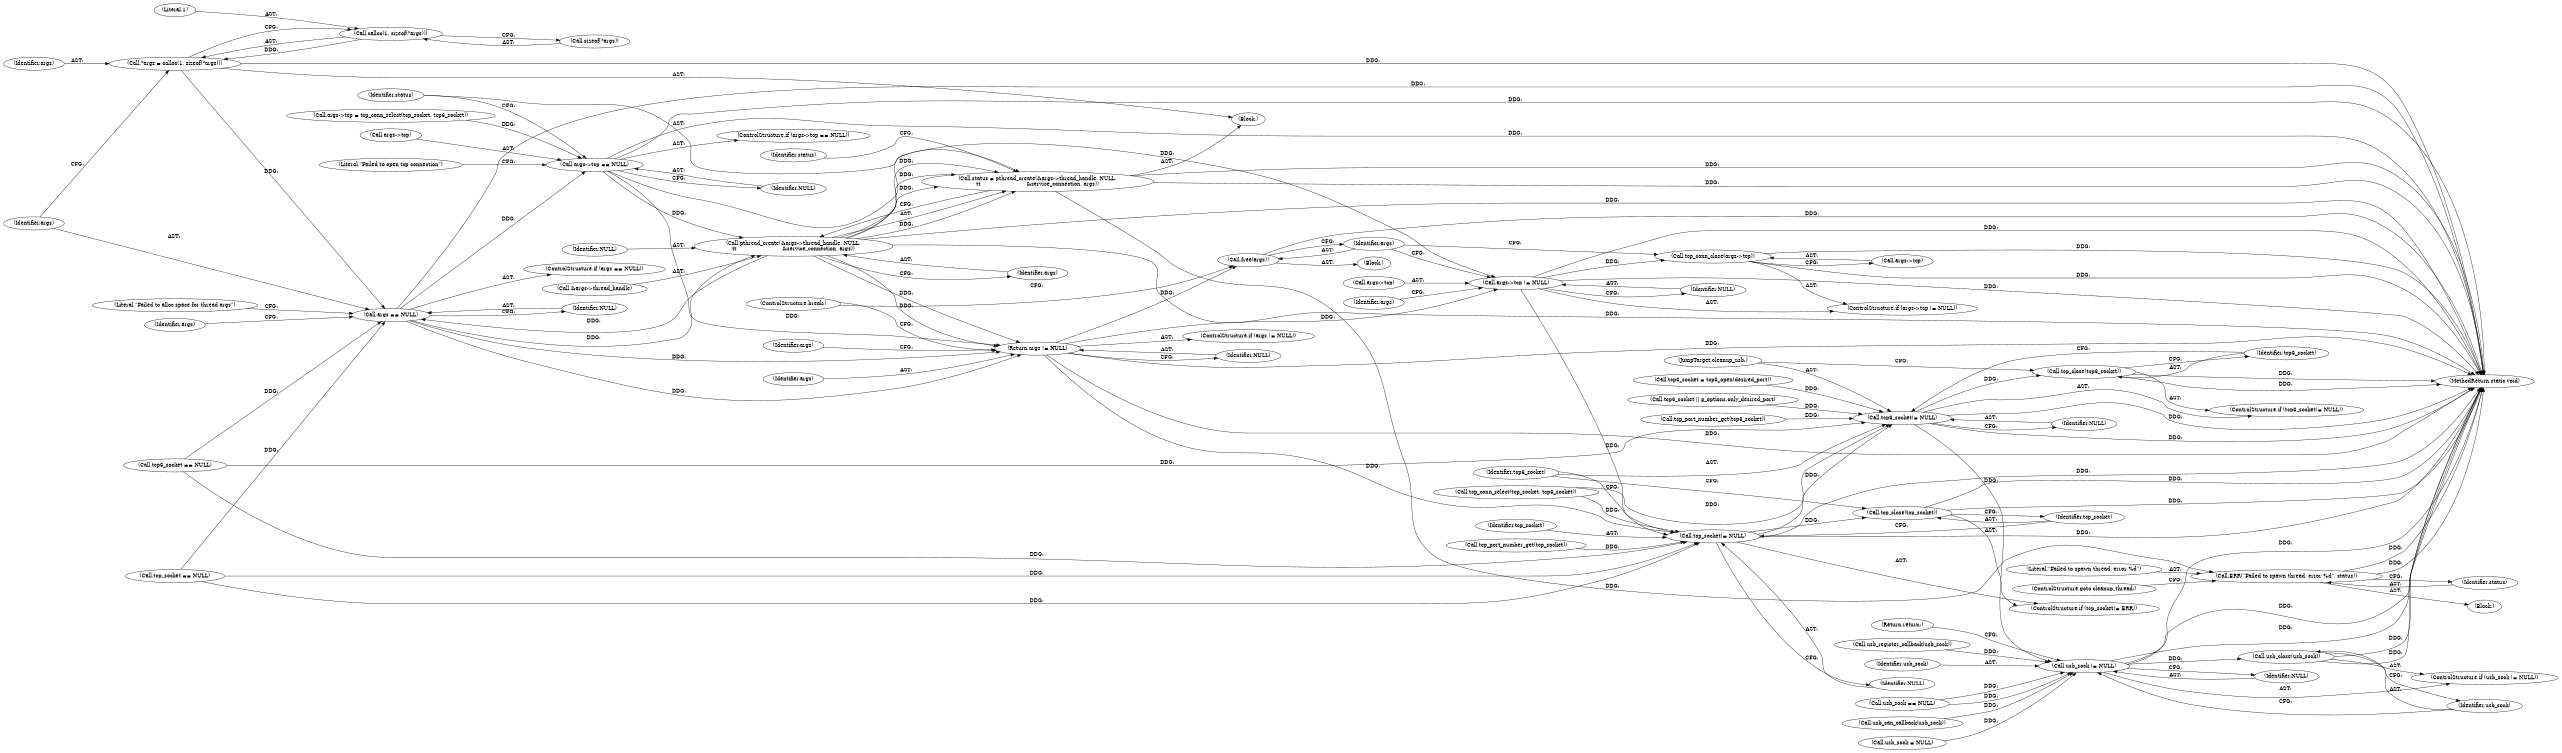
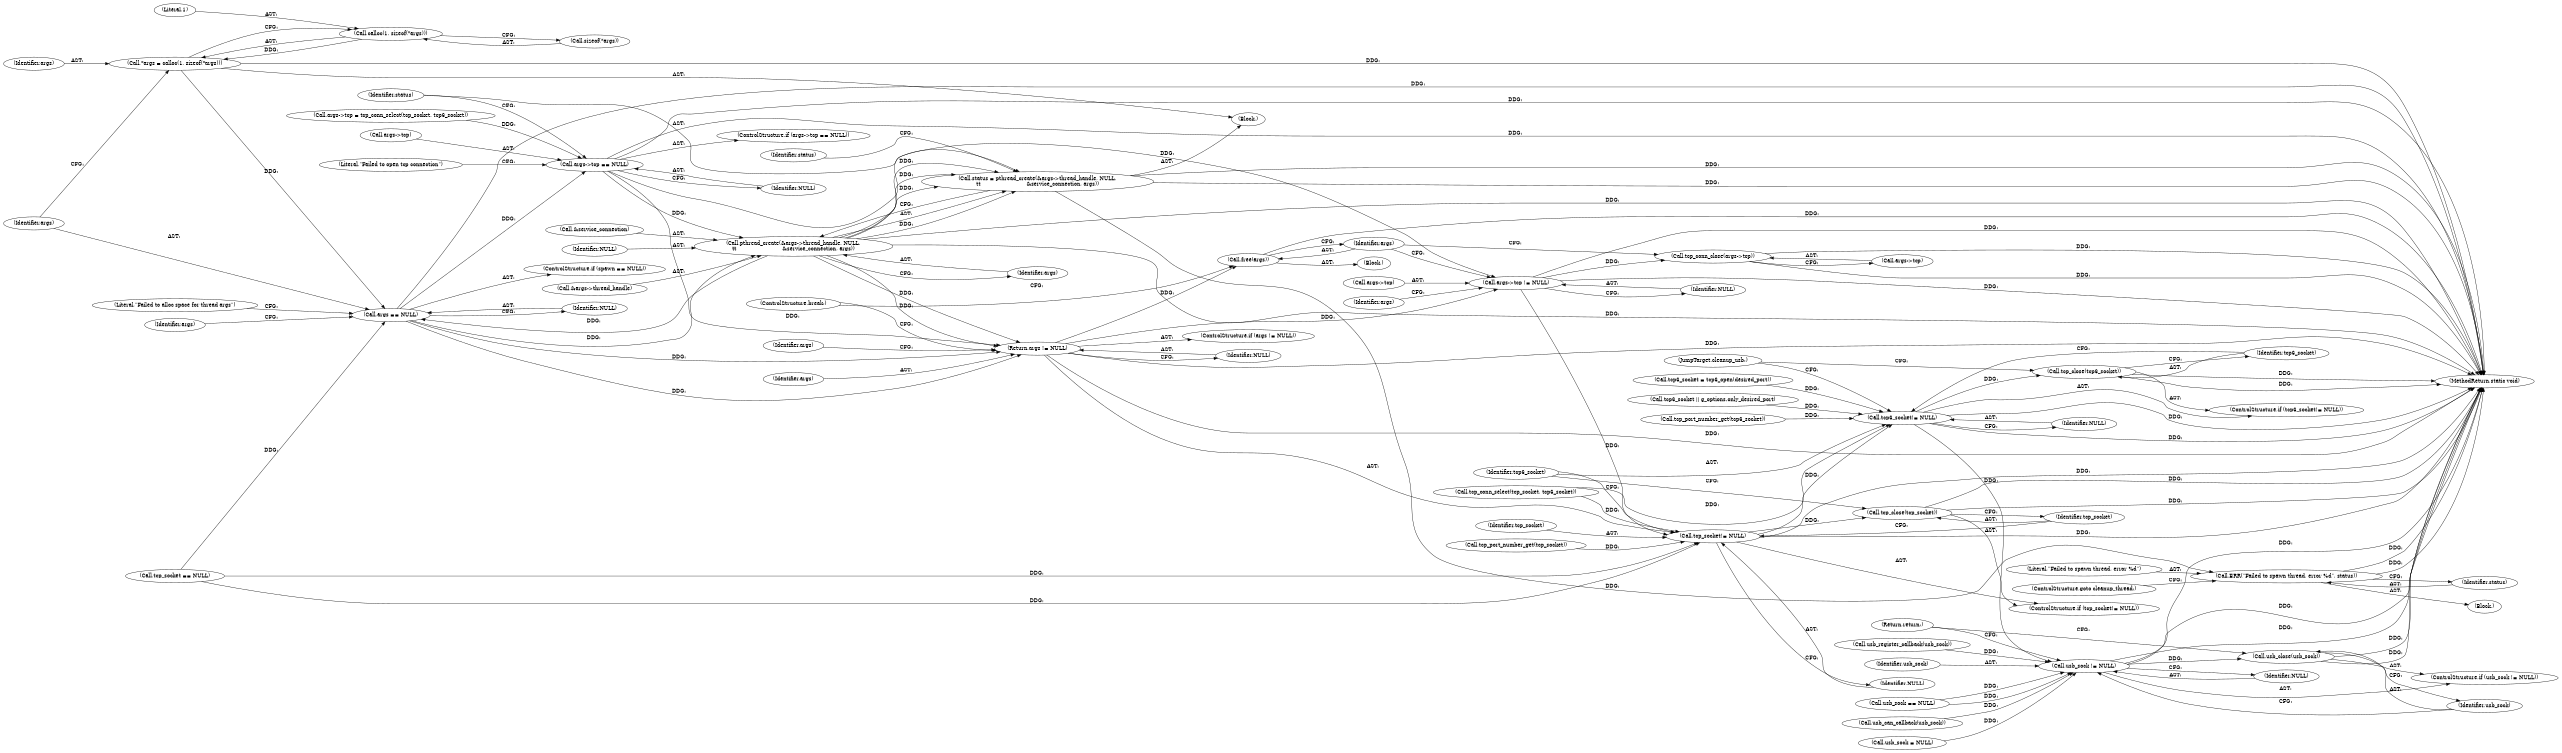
none -> (595, 230)
(595, 269) -> (595, 269)
(1902, 309) -> none
(1813, 370) -> (1813, 370)
(175, 465) -> none
(1374, 466) -> (1374, 466)
(2084, 609) -> (2084, 609)
none -> (2087, 640)
